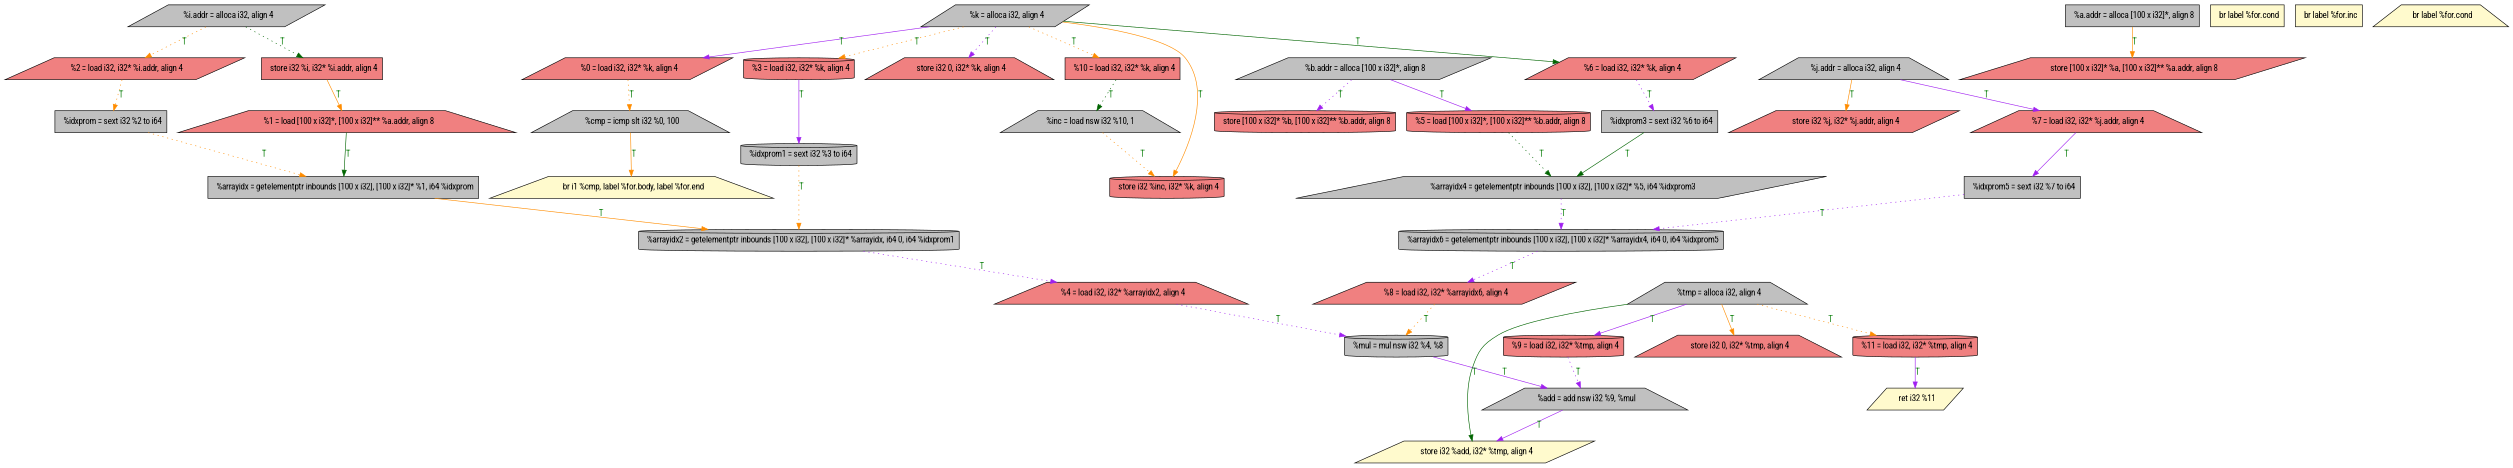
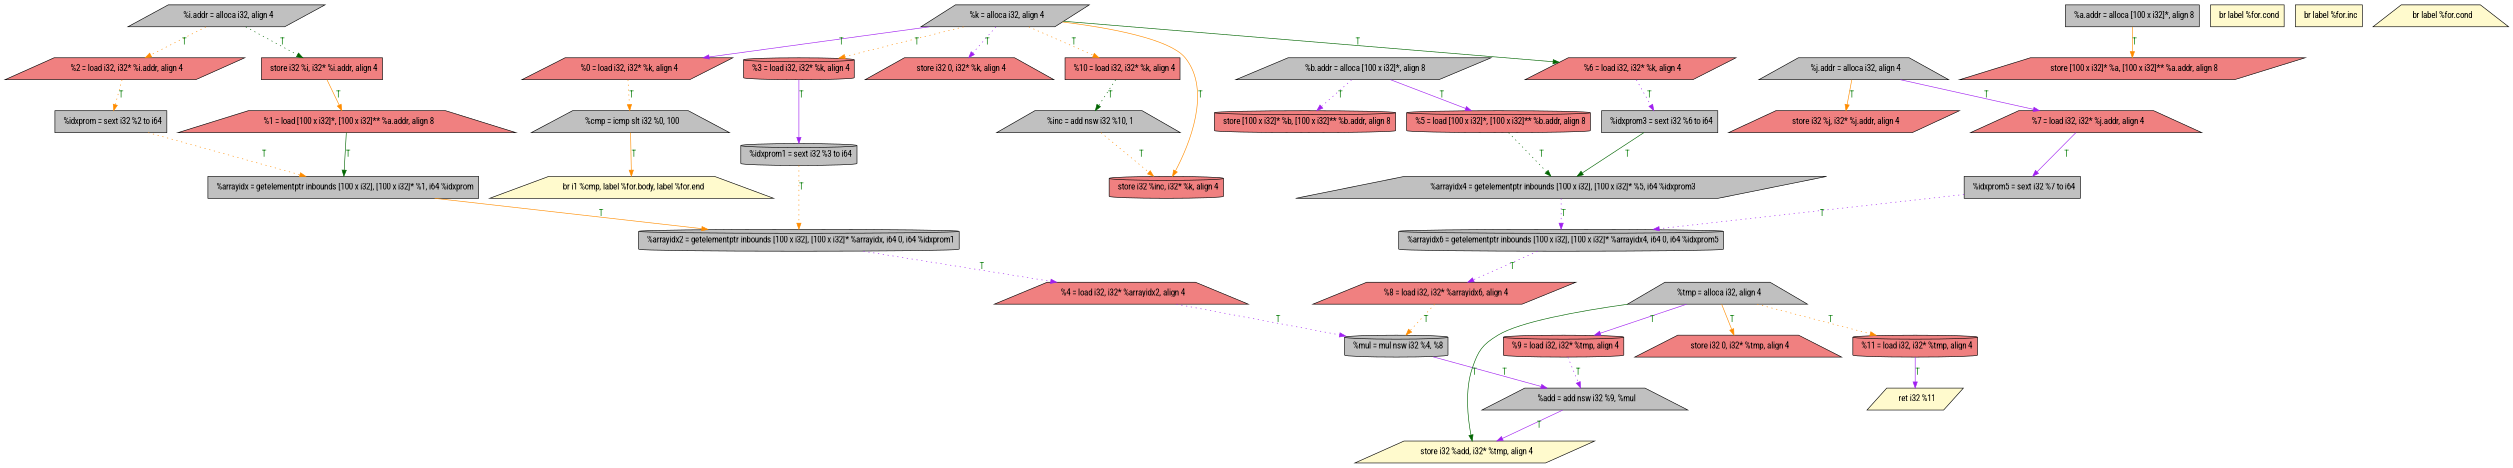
(1090, 122) -> (1088, 122)
